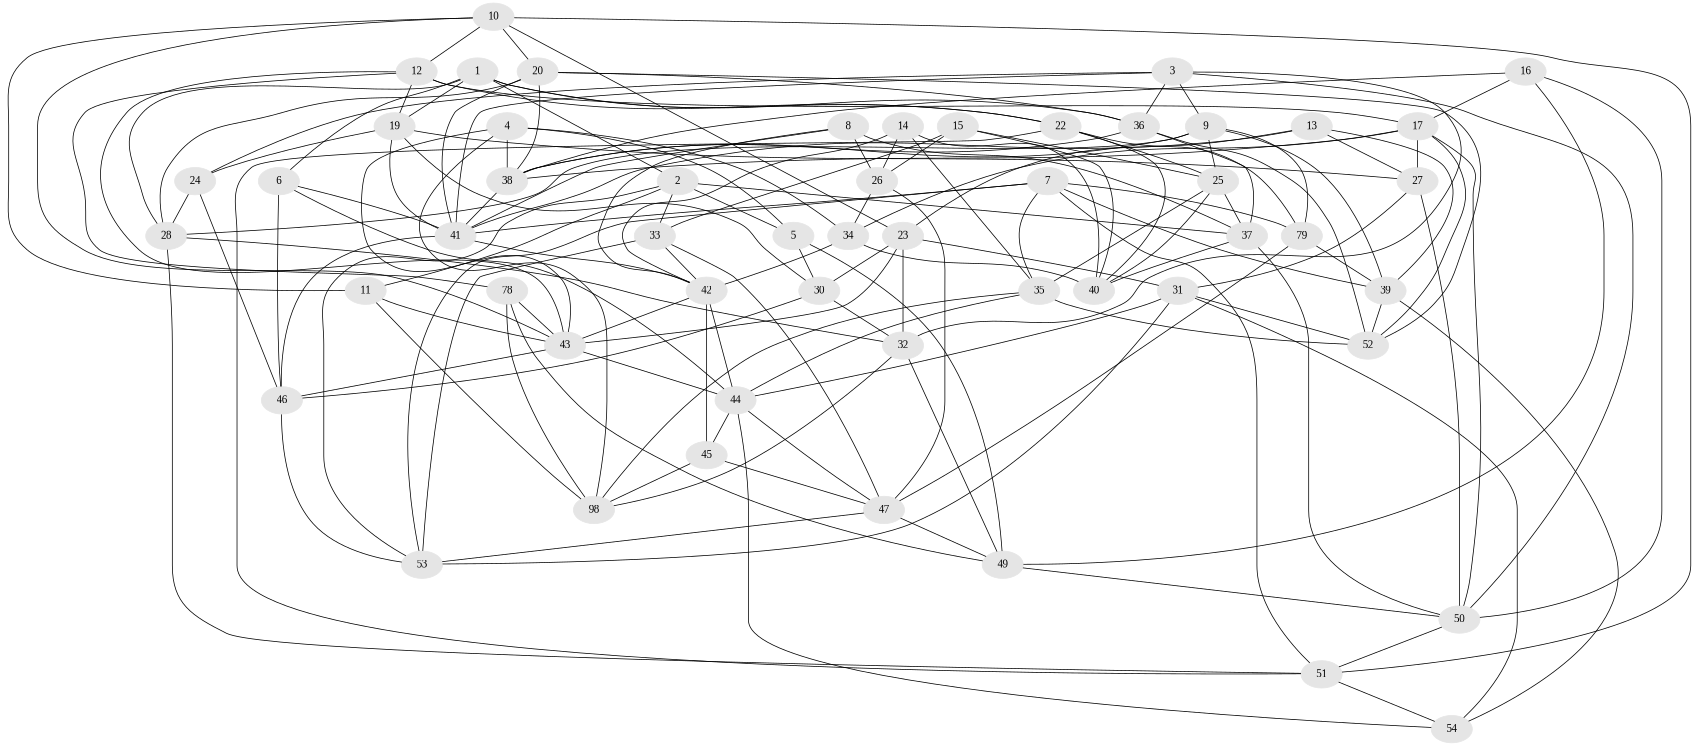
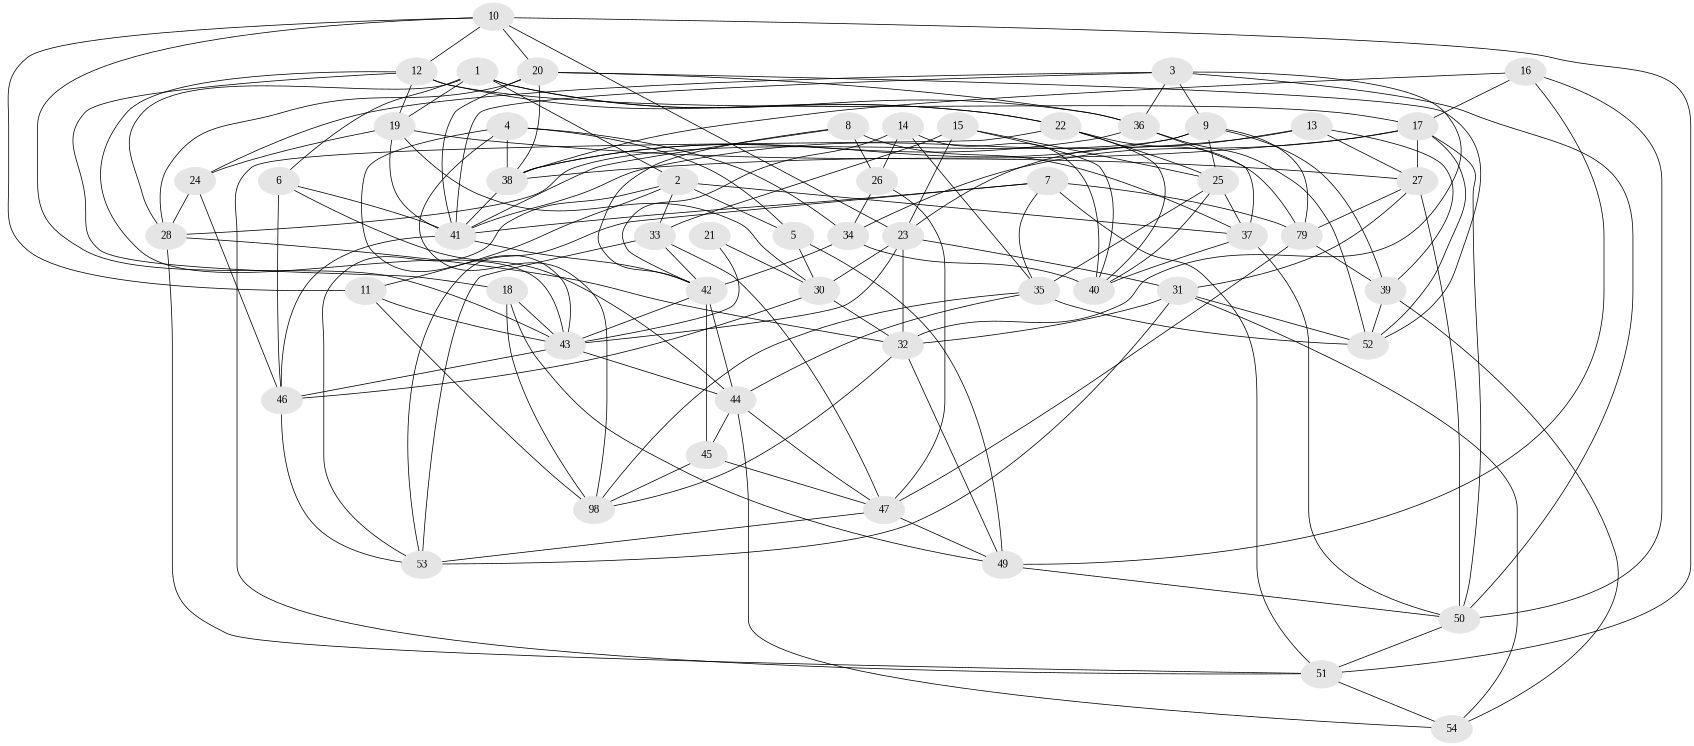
(917, 154) -> (930, 181)
none -> (1360, 209)
none -> (710, 236)
(1205, 245) -> none
(507, 291) -> (507, 291)
(959, 353) -> (1037, 328)
